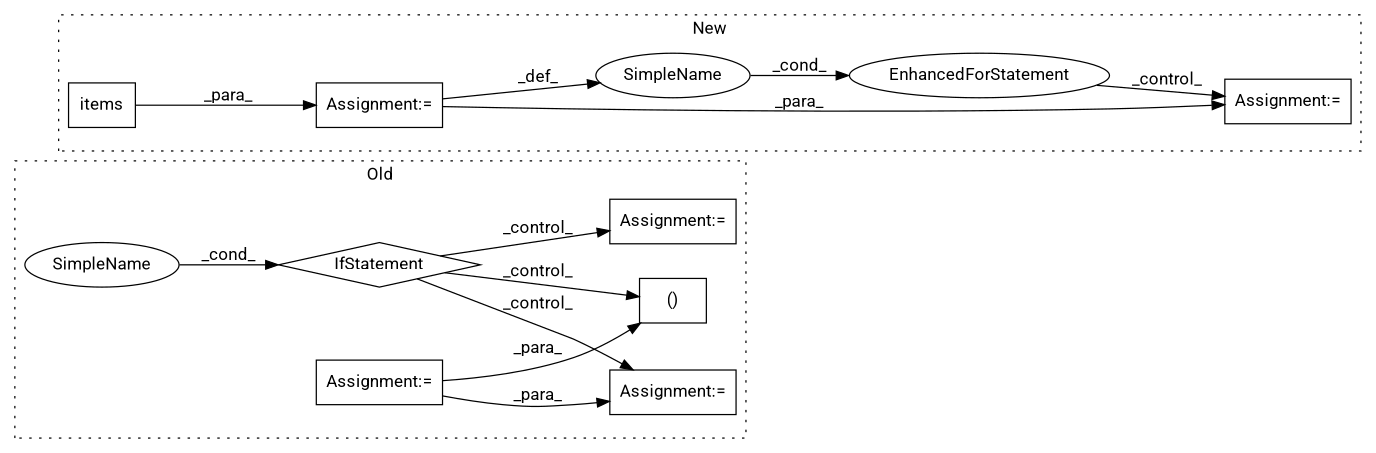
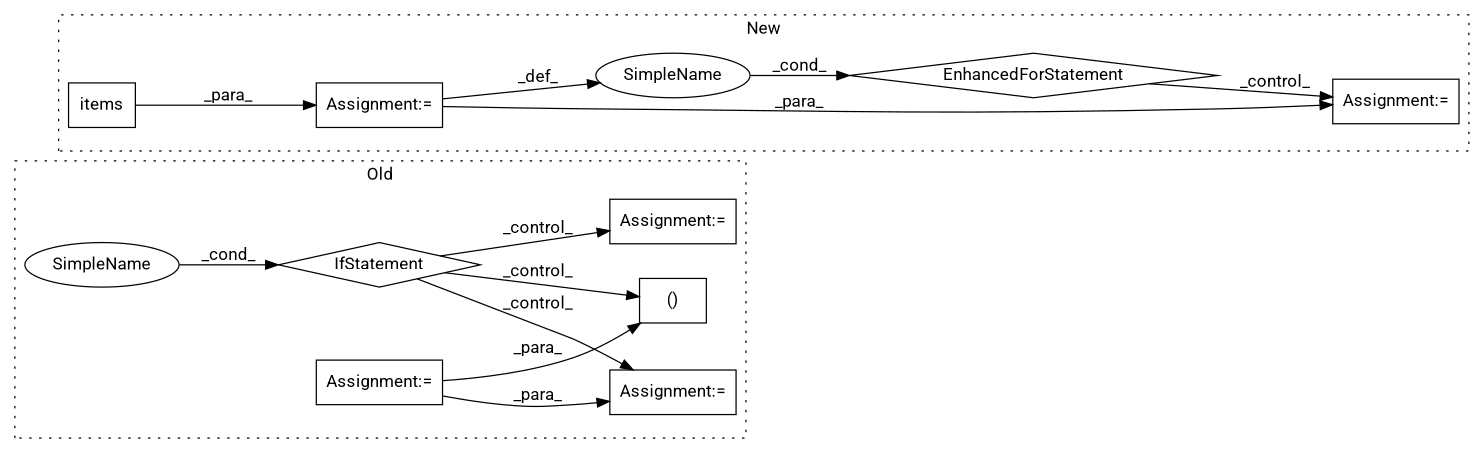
(979, 75) -> (1033, 75)
